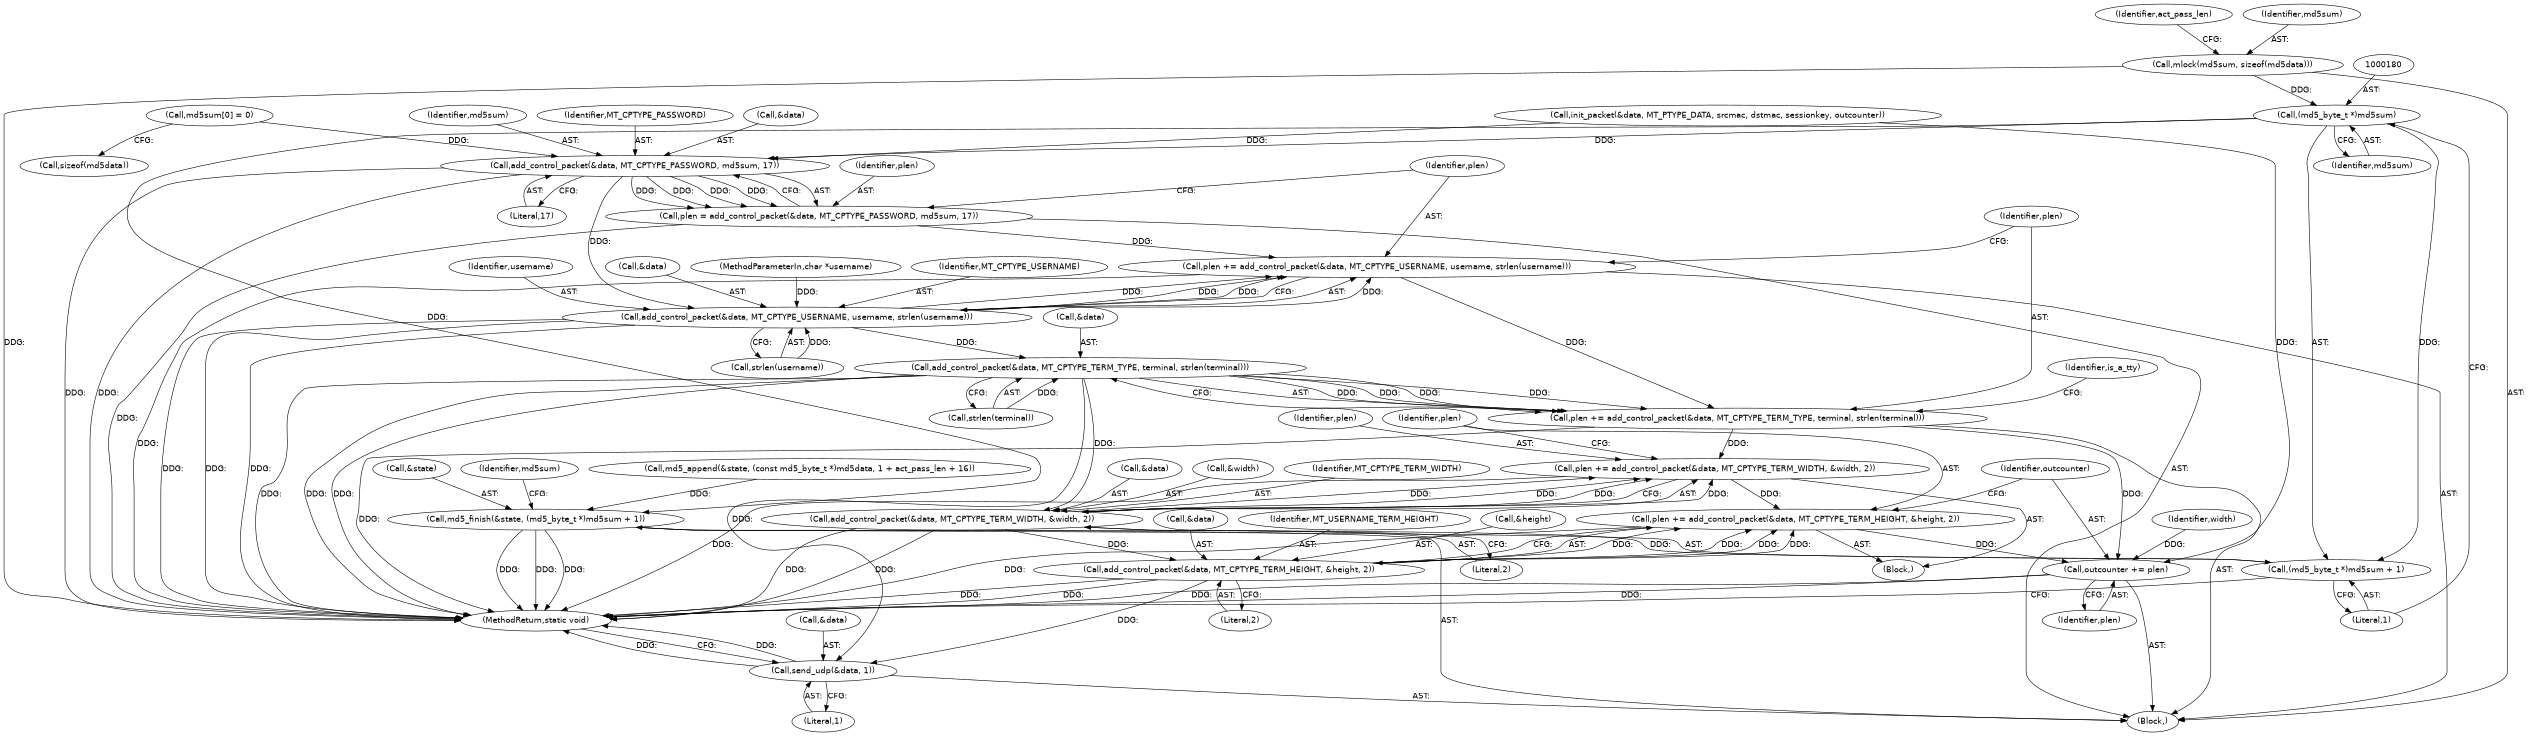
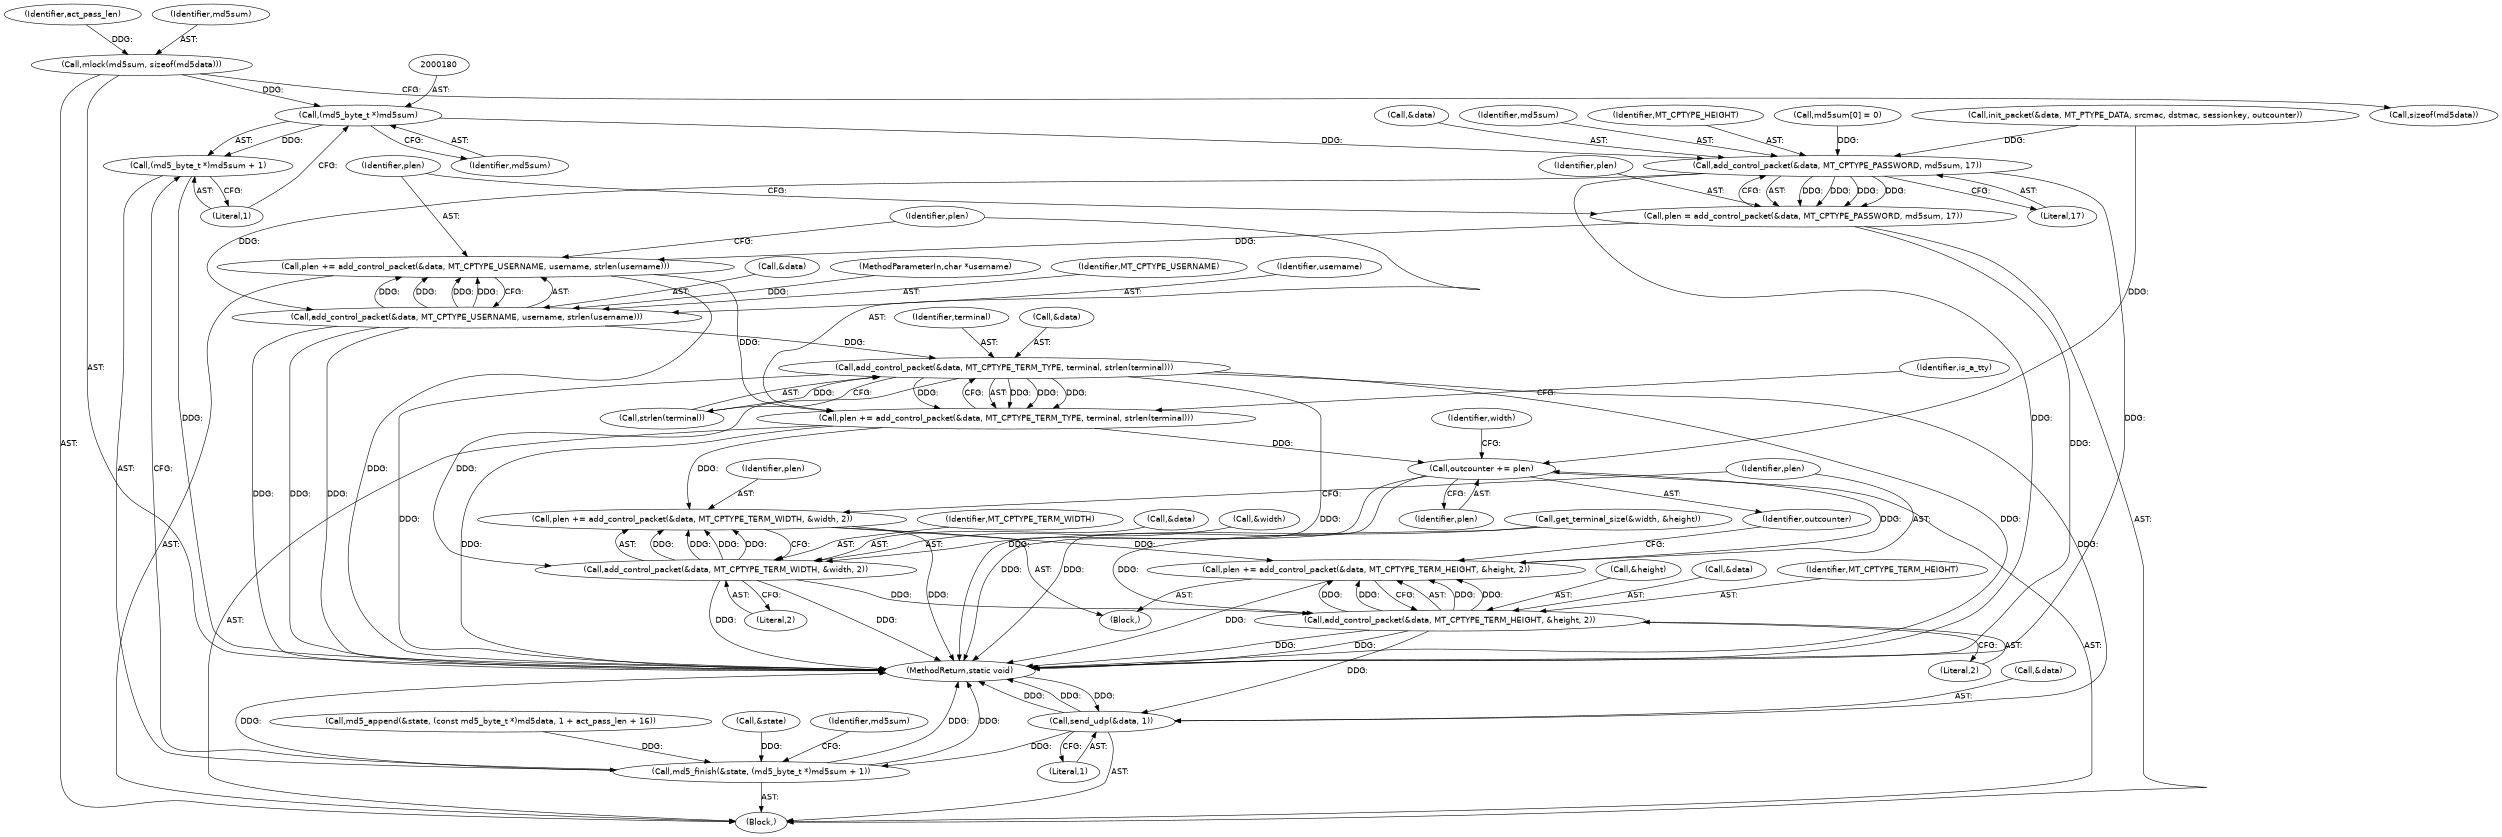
(2214, 40) -> (124, 40)
(2384, 65) -> (439, 65)
(635, 116) -> (1676, 116)
(497, 133) -> (981, 755)
(137, 135) -> (1292, 99)
none -> (952, 318)
(16, 343) -> (97, 368)
(777, 368) -> none
(491, 494) -> (773, 747)
(2079, 517) -> (1643, 494)
(1354, 520) -> (1882, 570)
none -> (1618, 520)
(1662, 545) -> (164, 469)
(2176, 545) -> (1493, 444)
(2042, 595) -> (194, 419)
(708, 646) -> (1106, 696)
